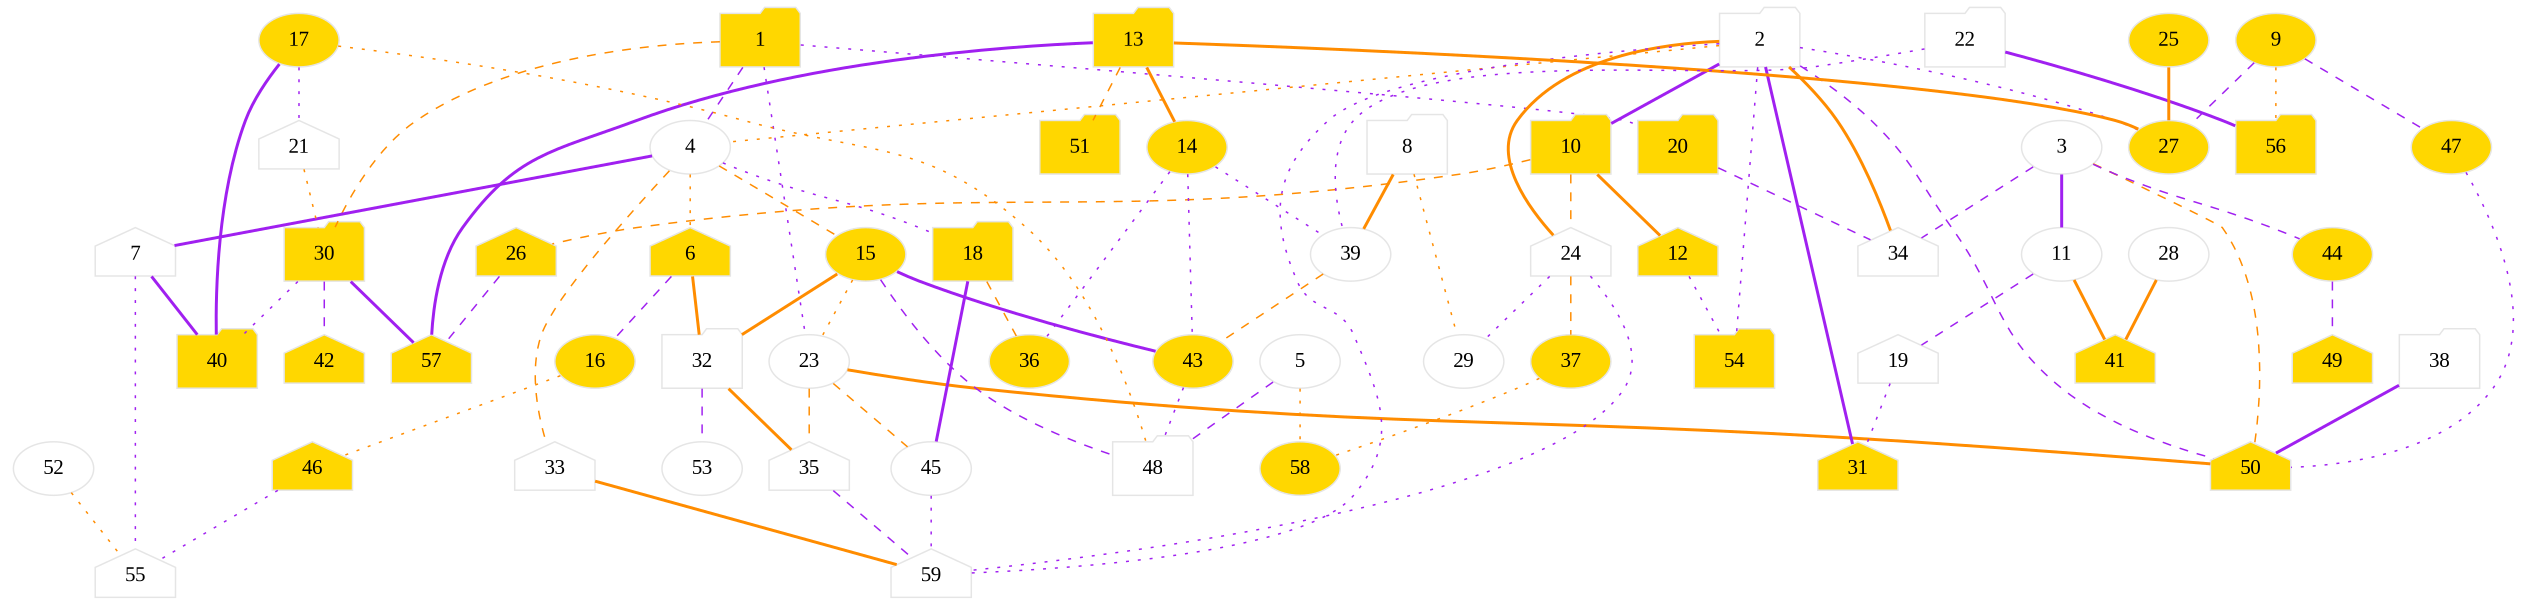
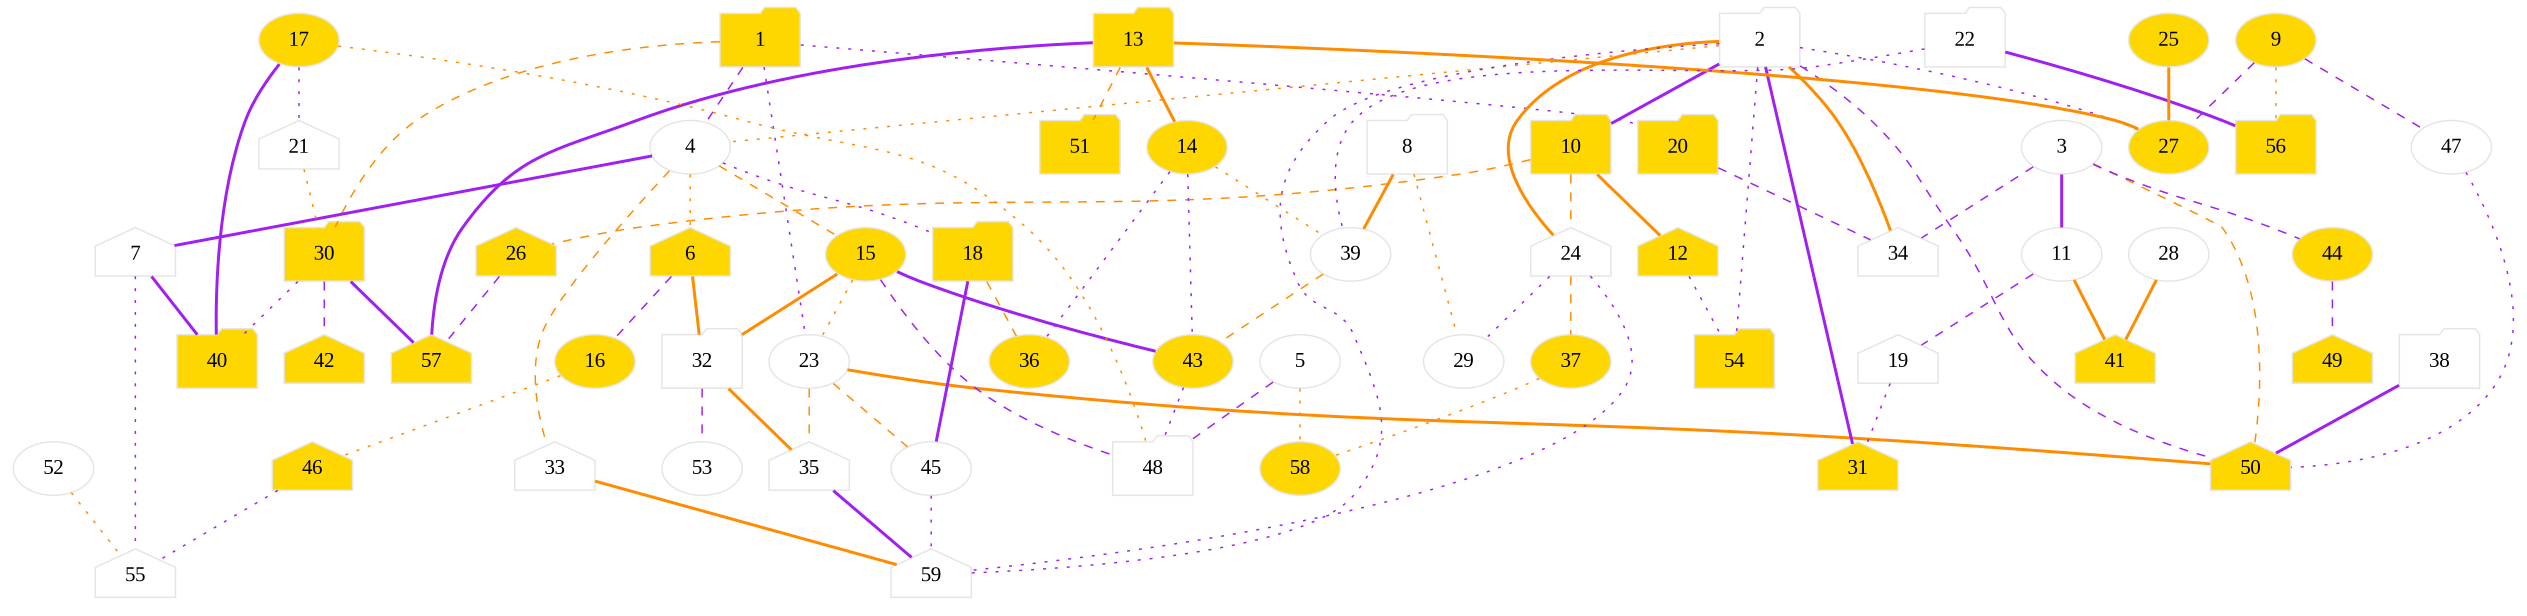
(2451, 147) -> (2451, 147)
(1248, 187) -> (1248, 187)
(872, 524) -> (872, 524)
